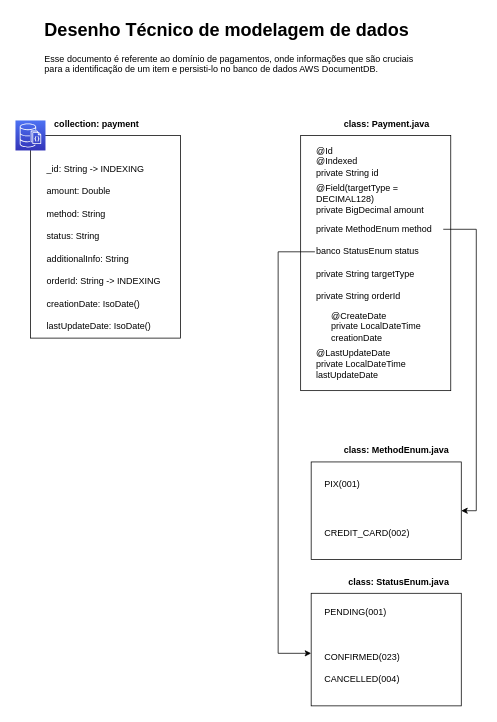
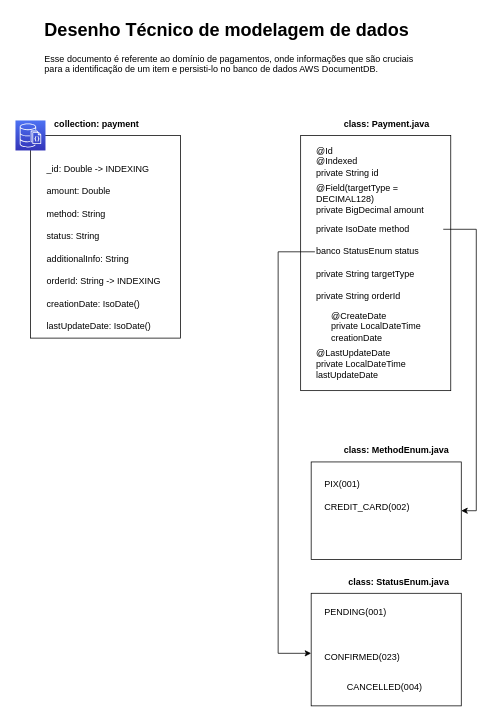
(98, 169) -> (98, 169)
(376, 229) -> (368, 229)
(375, 533) -> (375, 507)
(375, 679) -> (398, 687)
